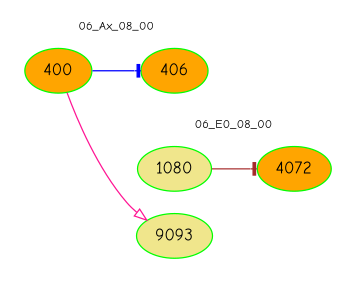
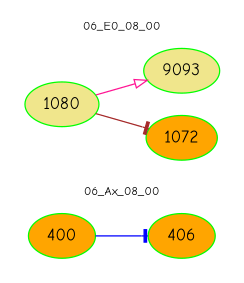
(96, 156) -> (115, 89)
(294, 169) -> (182, 138)
